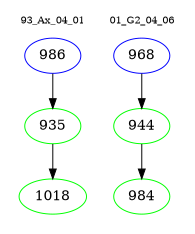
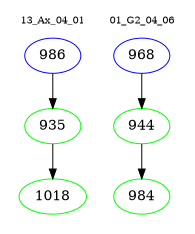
(53, 21) -> (53, 21)
